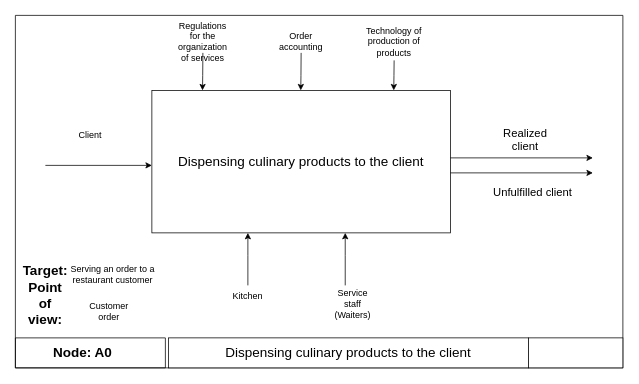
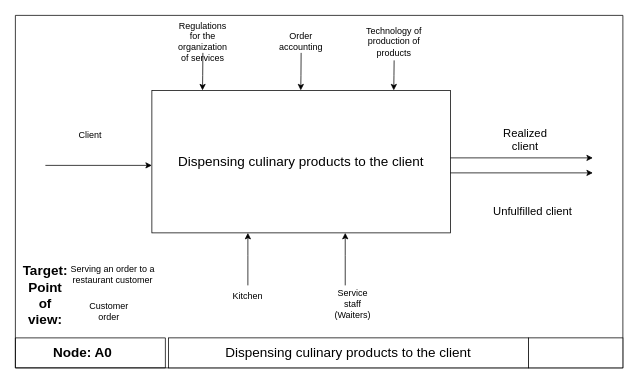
(533, 192) -> (533, 210)
